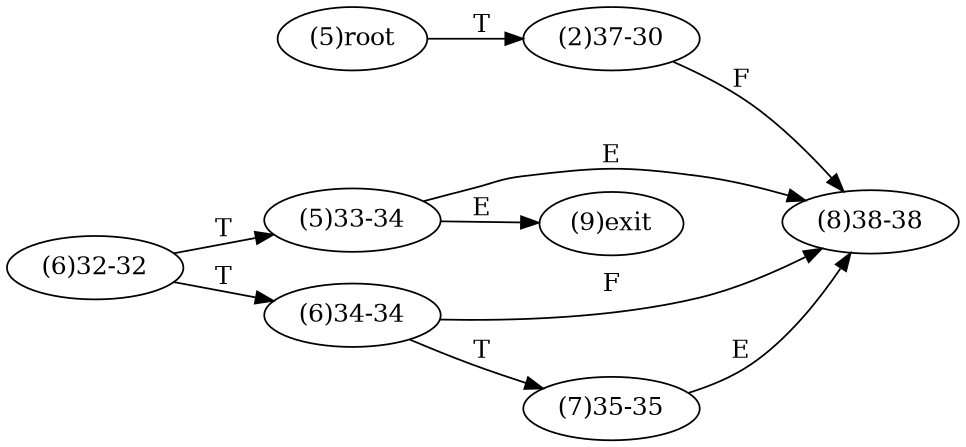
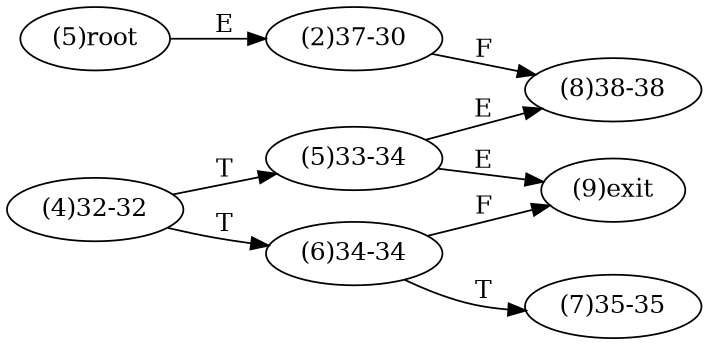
(482, 26) -> (225, 26)
(95, 268) -> (95, 210)
(627, 311) -> (480, 223)
(776, 345) -> none
